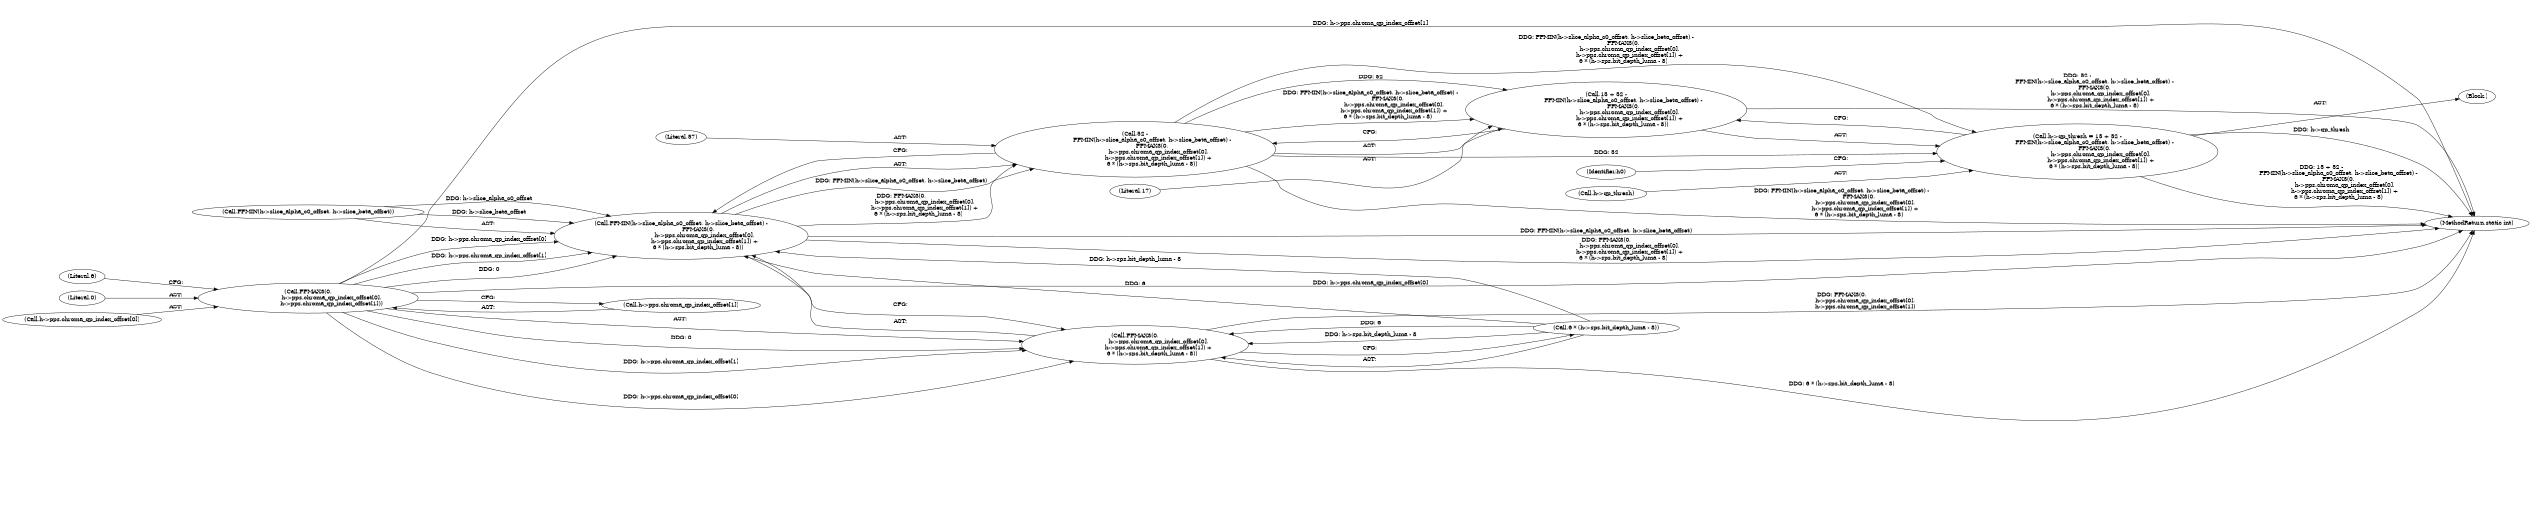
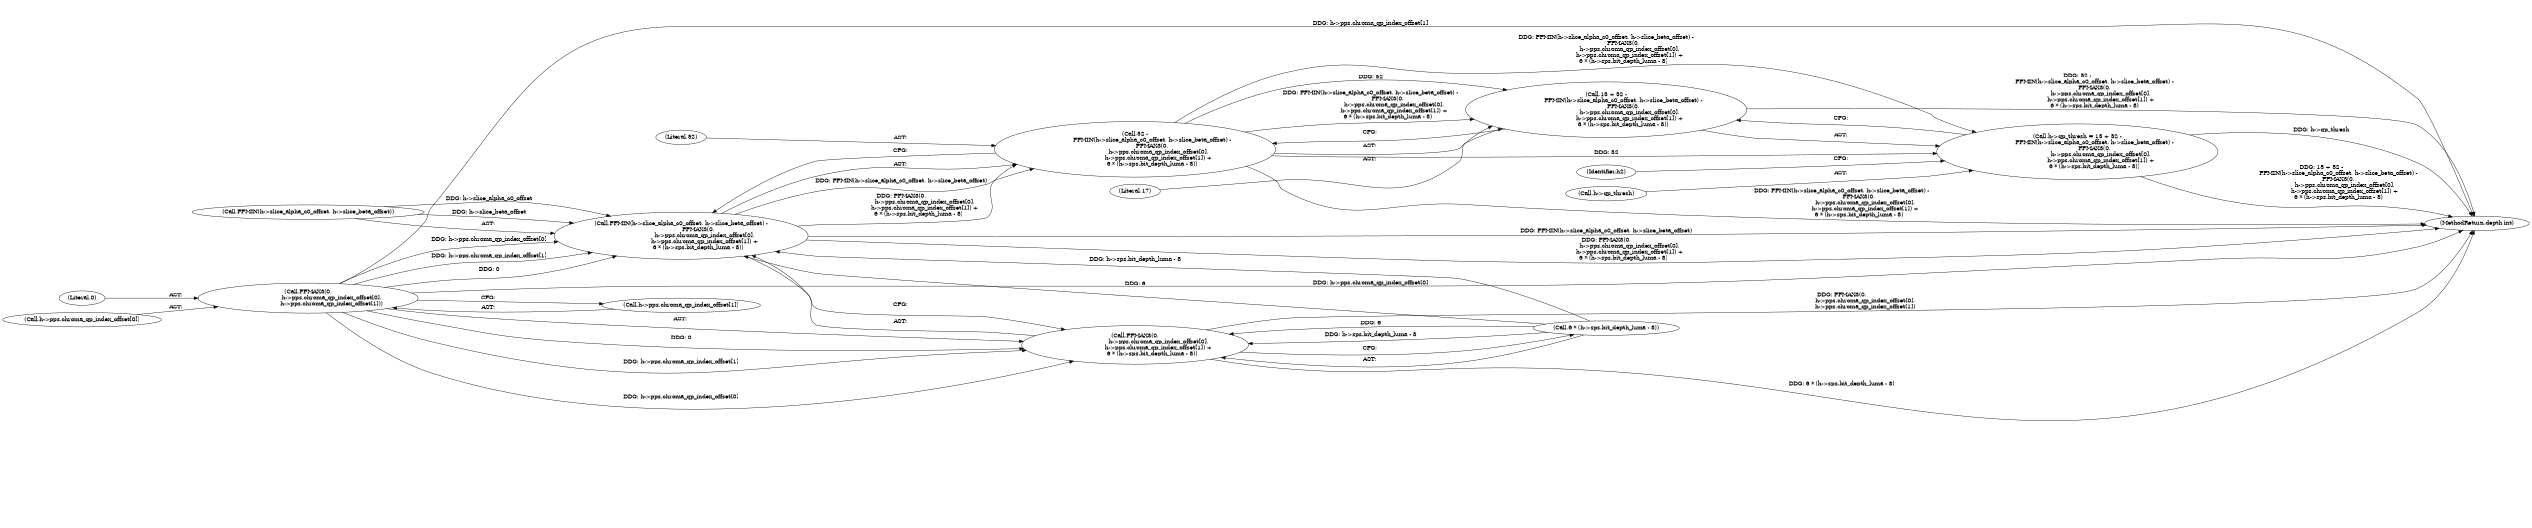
(2477, 97) -> none
(681, 137) -> (681, 137)
(1606, 172) -> (1606, 172)
(2477, 223) -> (2477, 223)
(82, 277) -> none
